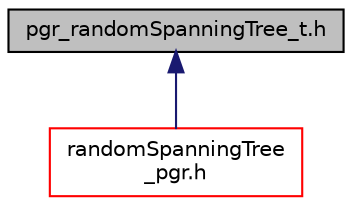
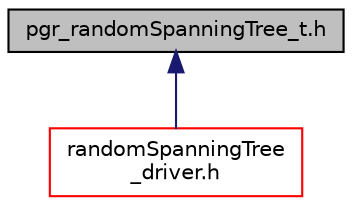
(176, 162) -> (176, 162)
